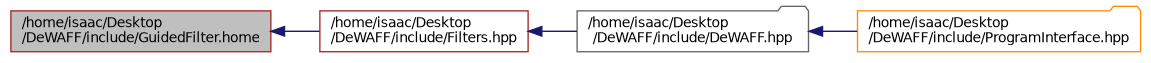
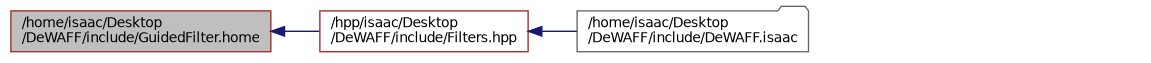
(424, 31) -> (424, 31)
(693, 31) -> (693, 31)
(999, 31) -> none
